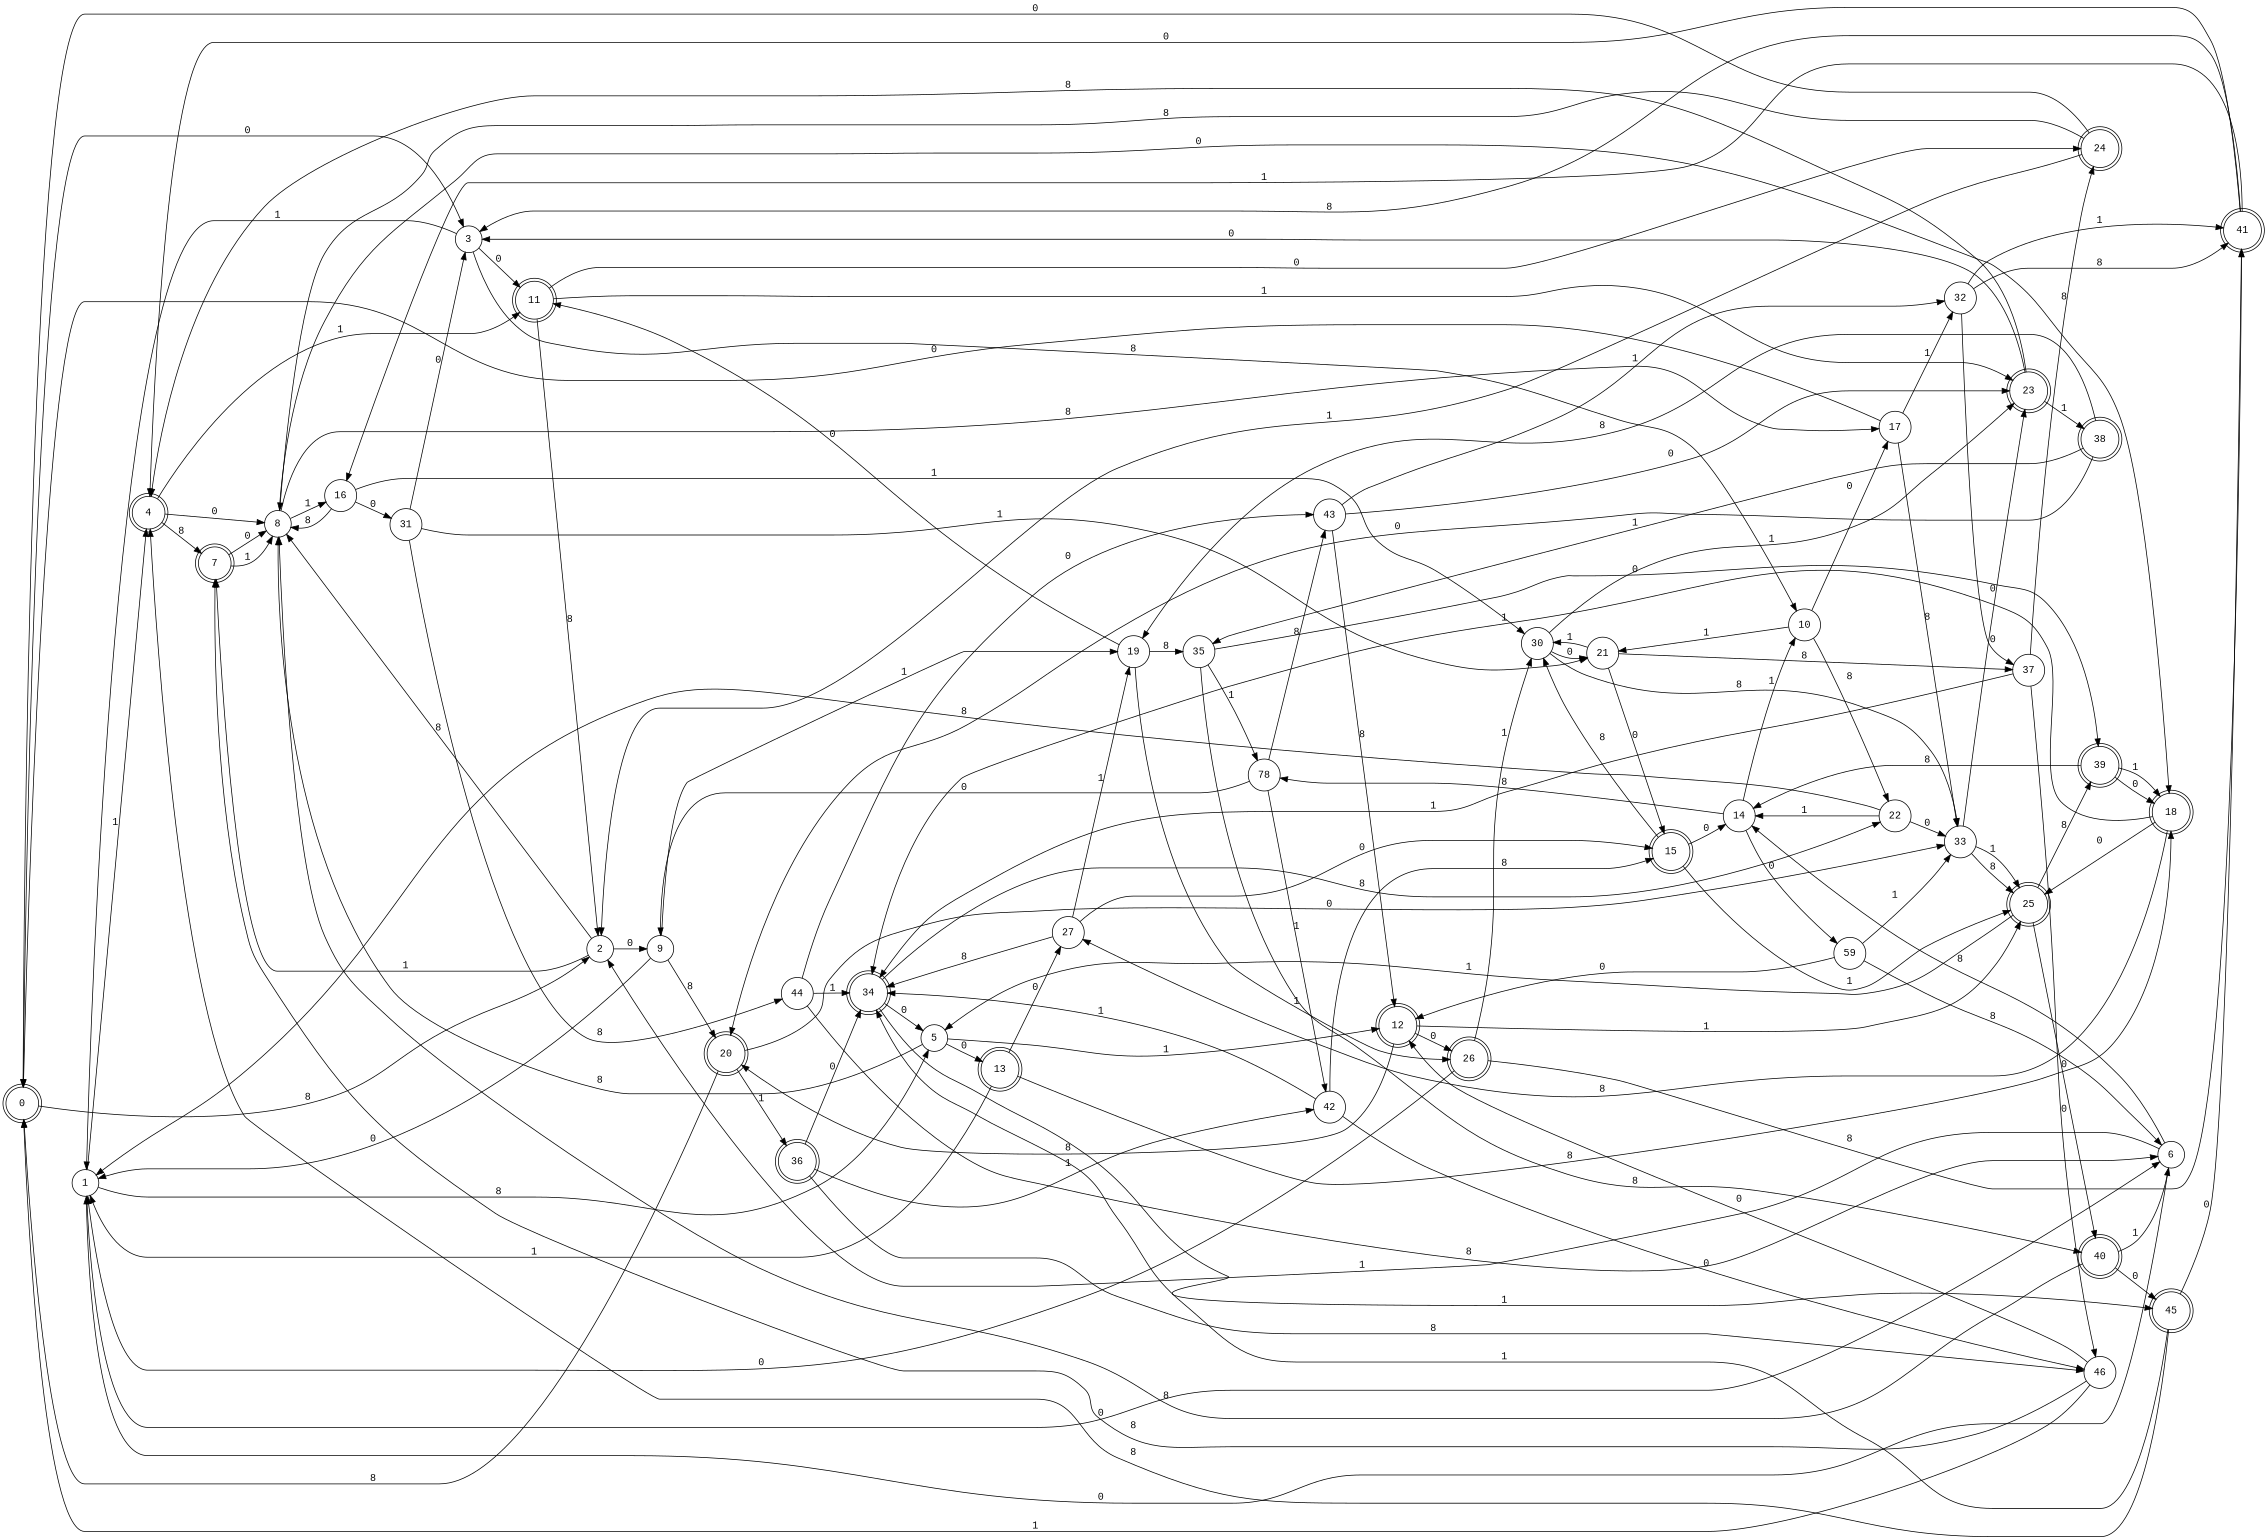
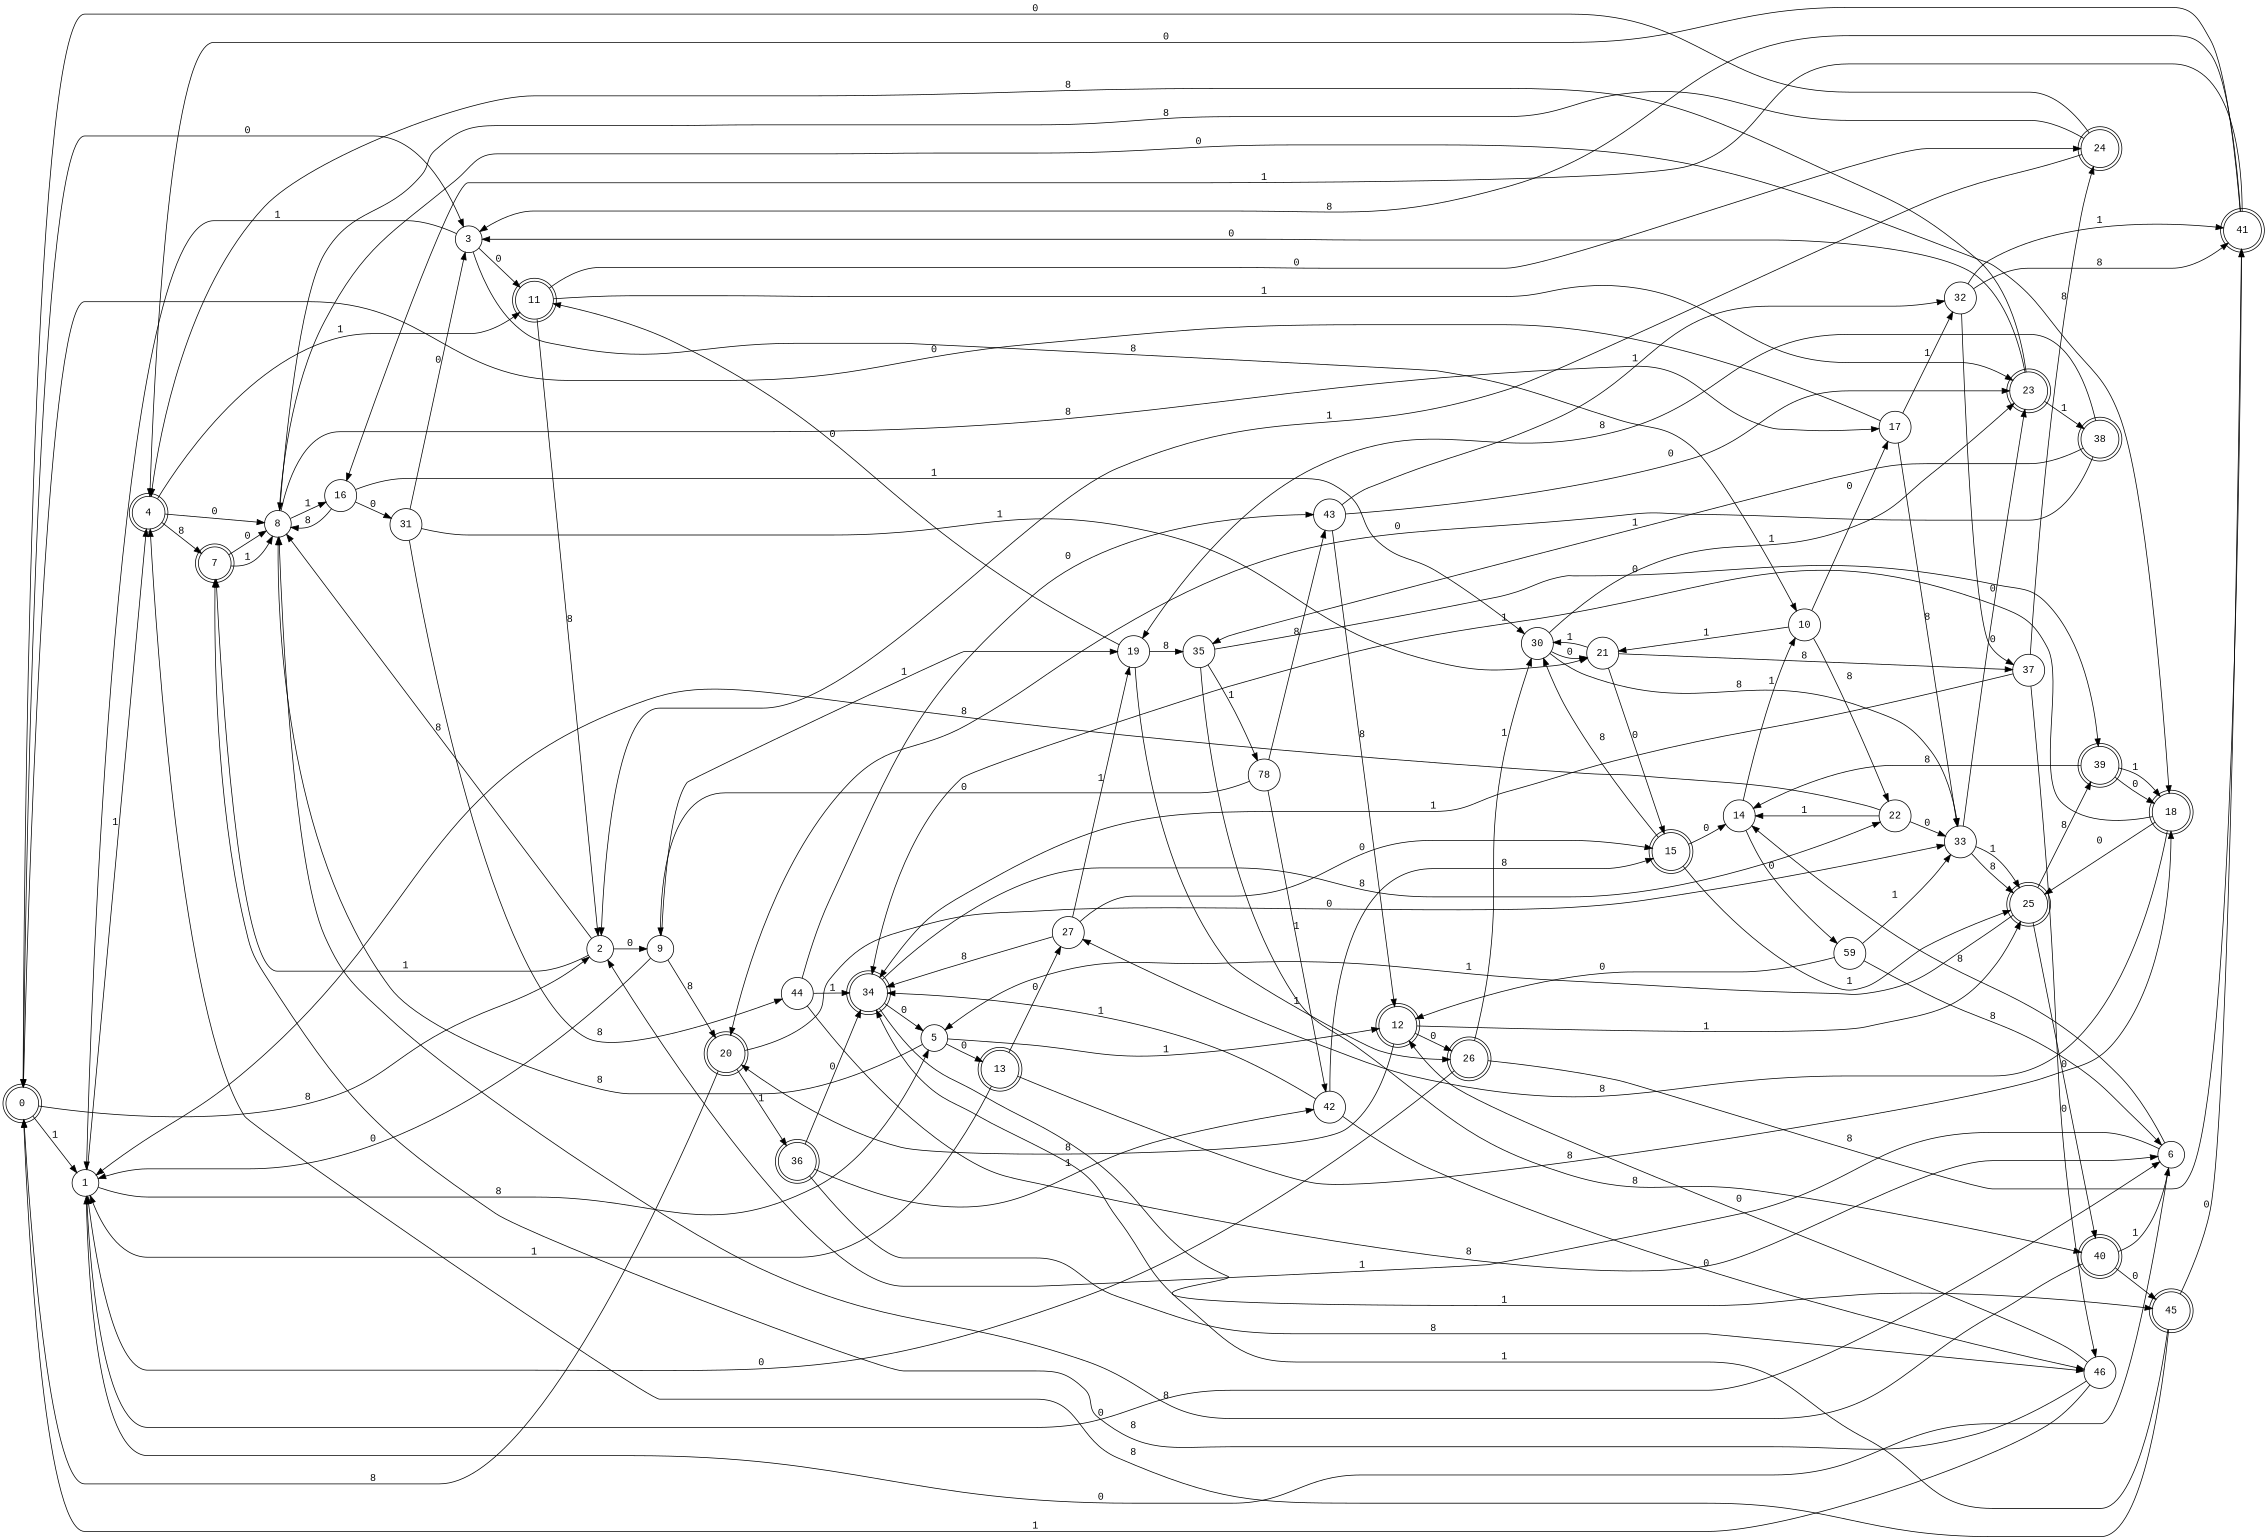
(1484, 786) -> none
none -> (53, 1142)
